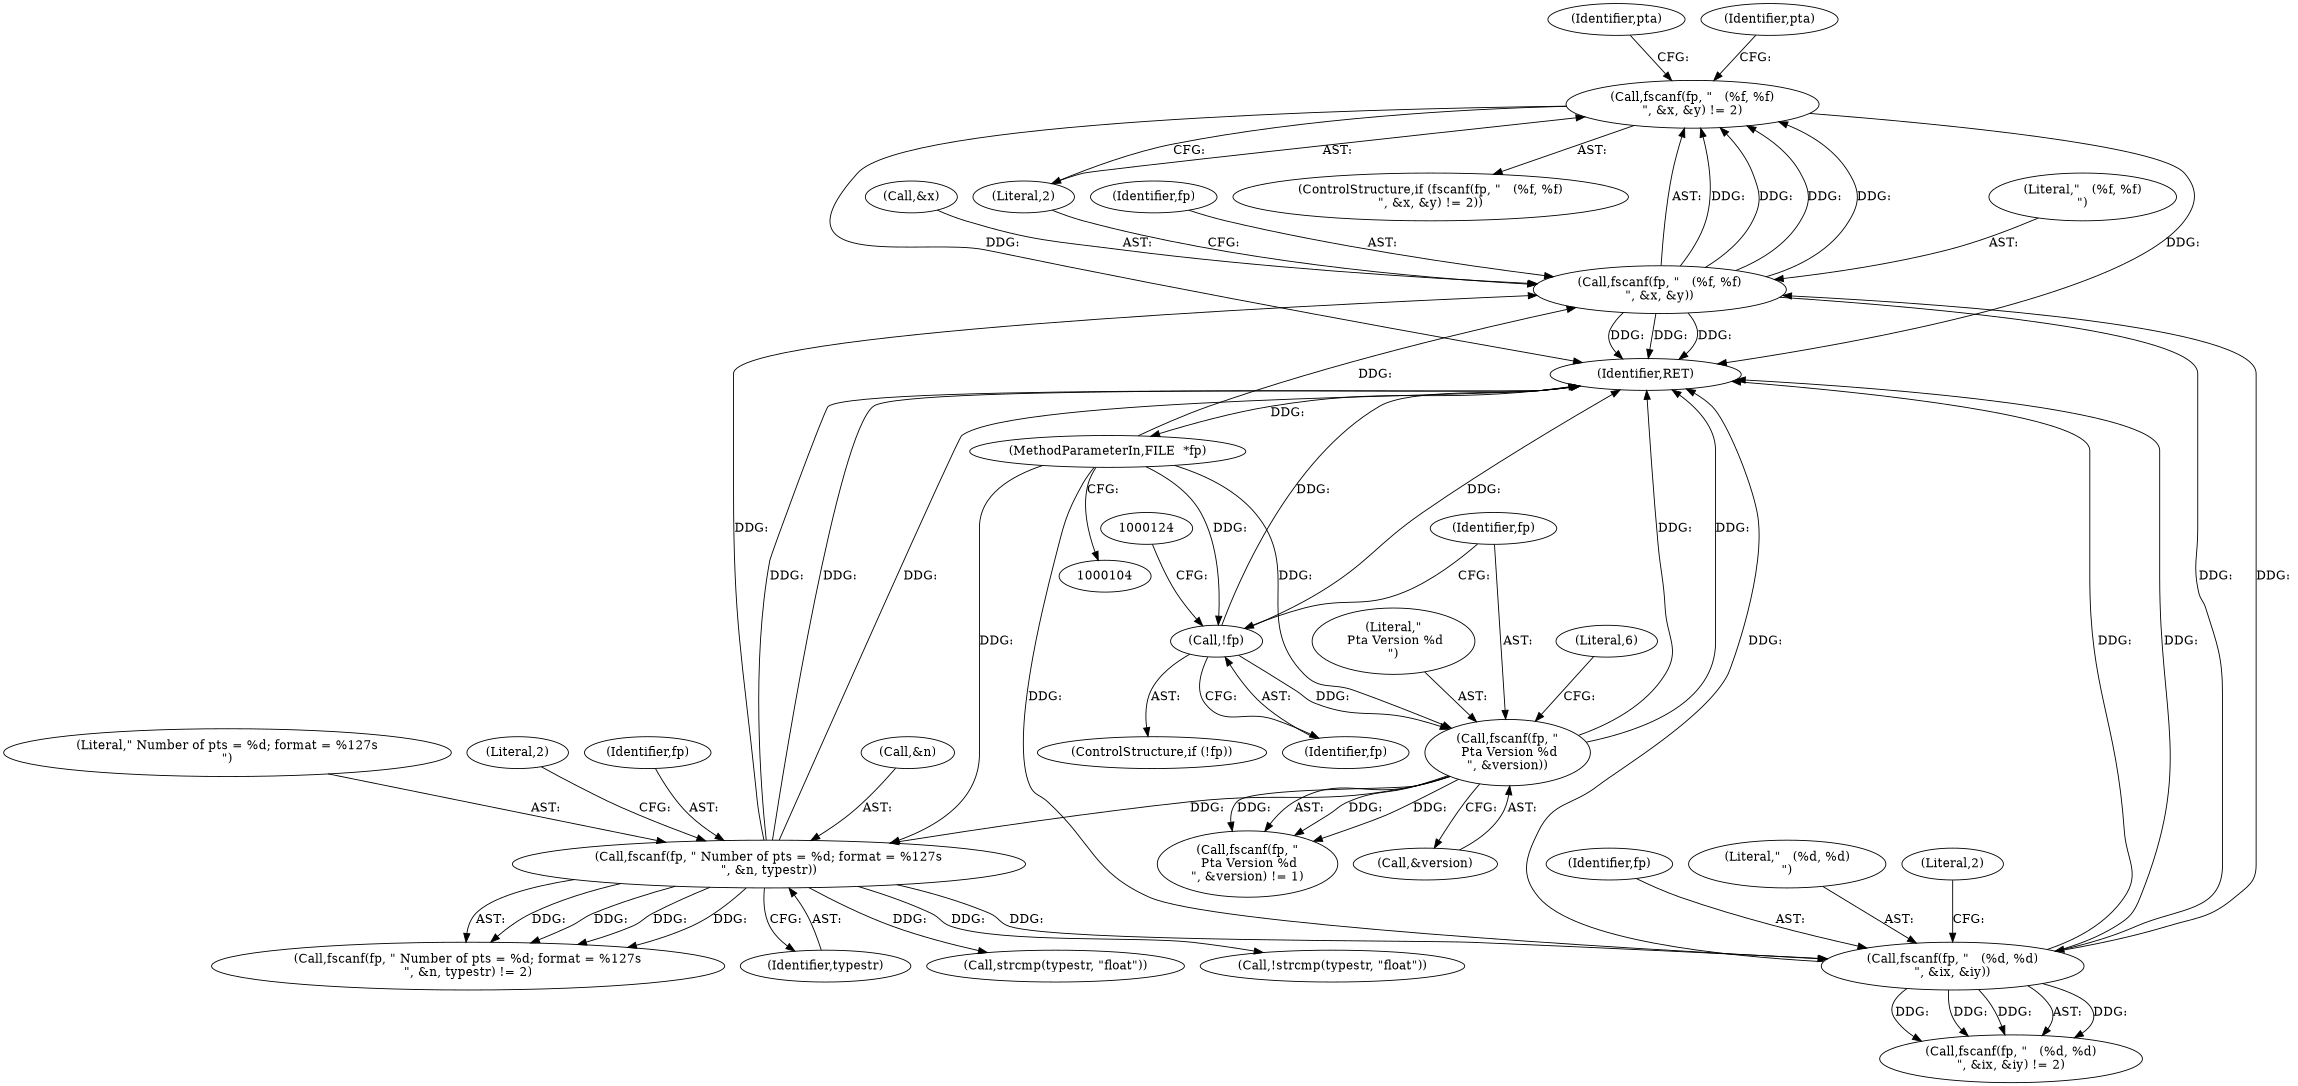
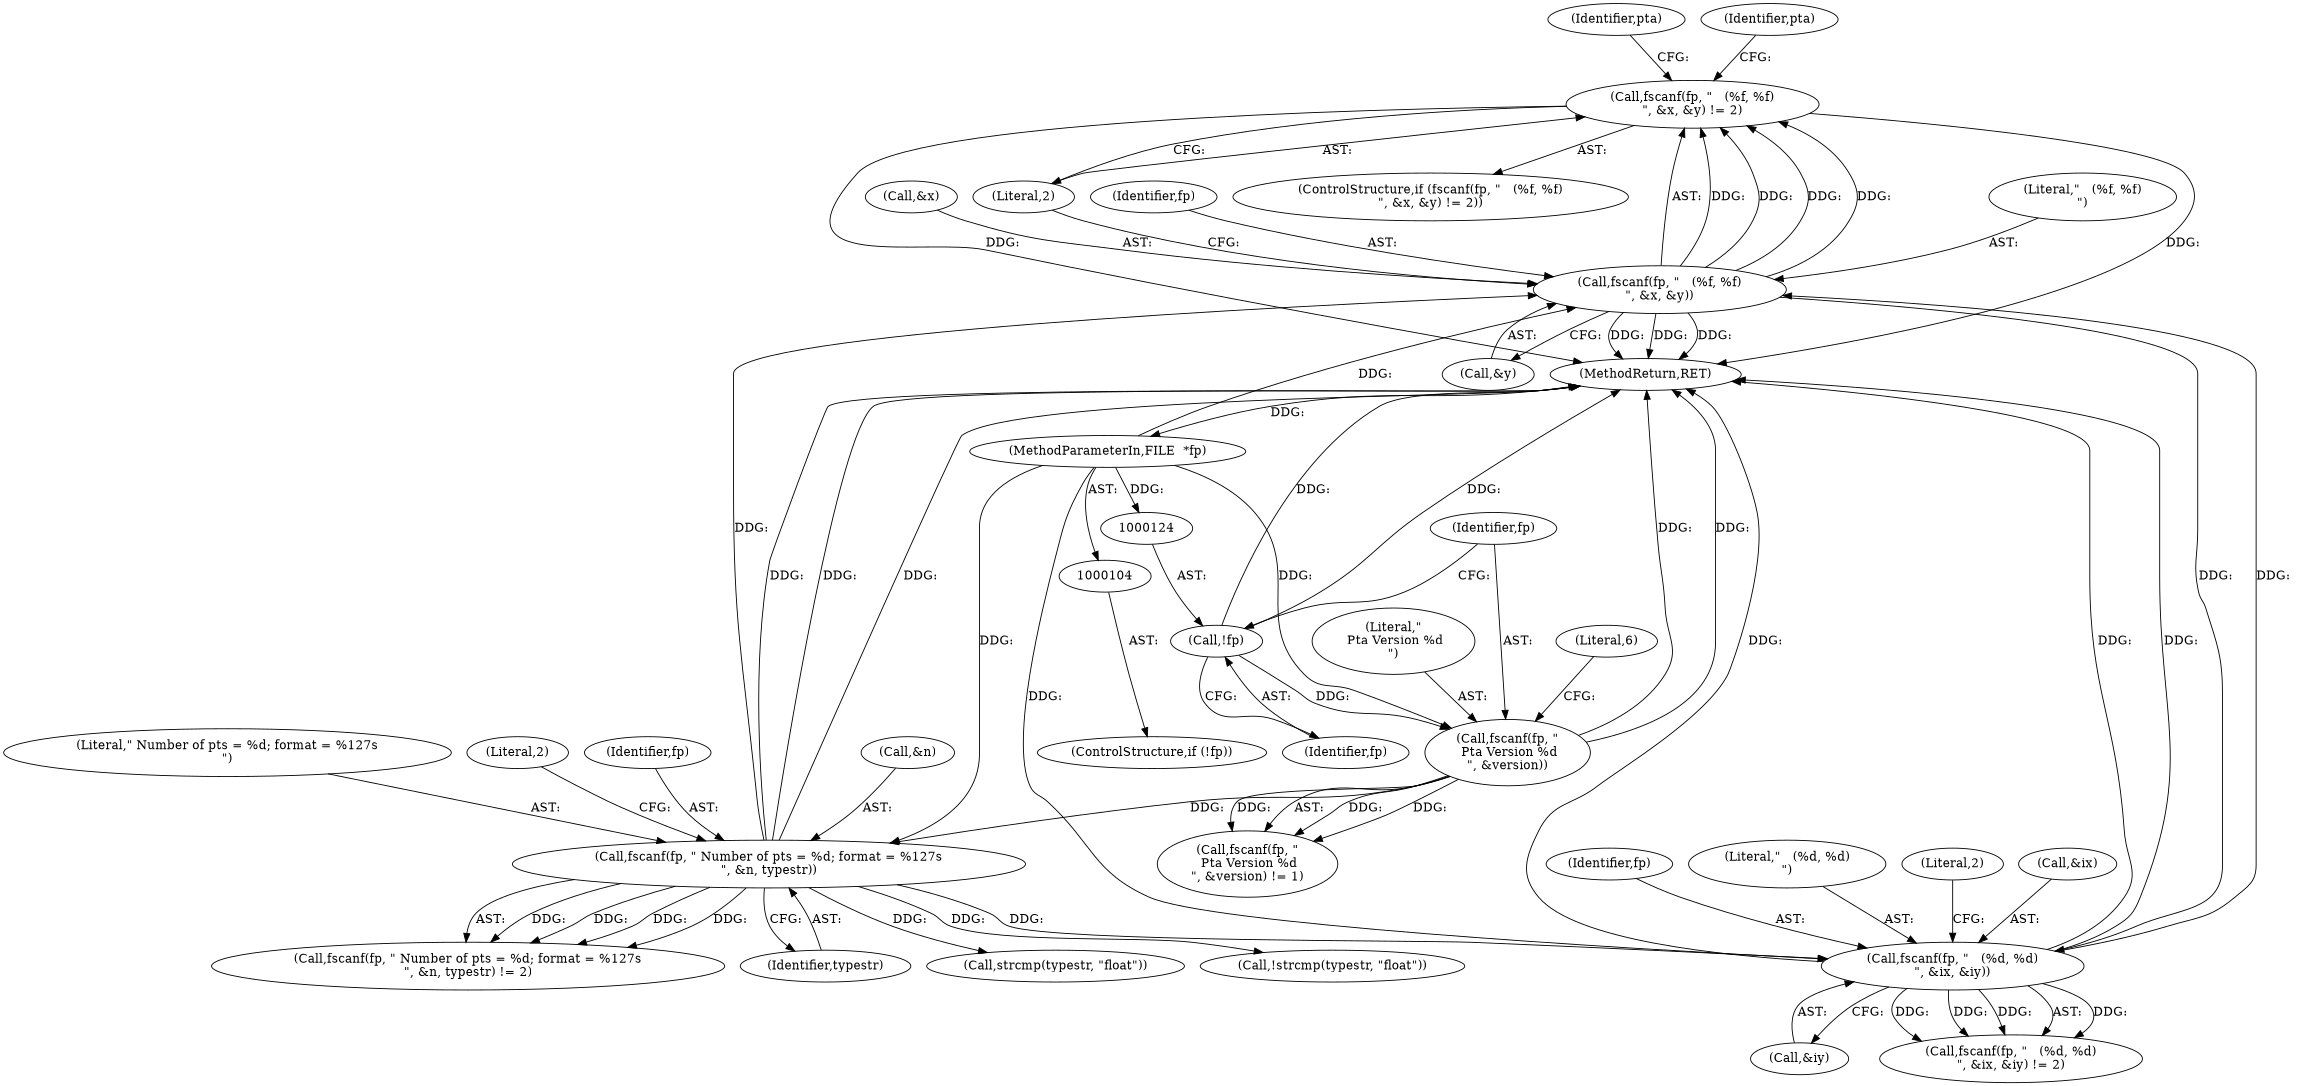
none -> (1488, 374)
(1646, 374) -> (1646, 374)
(1105, 490) -> (1105, 490)
(1208, 528) -> (1125, 486)
(1194, 576) -> (1194, 576)
(1155, 684) -> (1125, 660)
(1425, 864) -> none
none -> (2068, 864)
none -> (1800, 1059)
